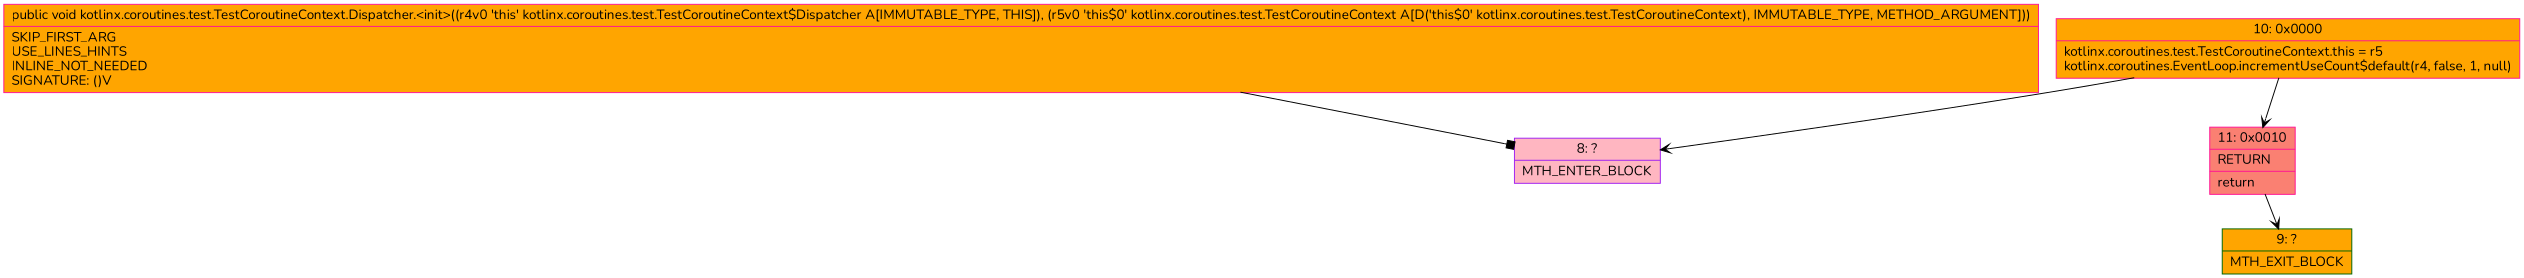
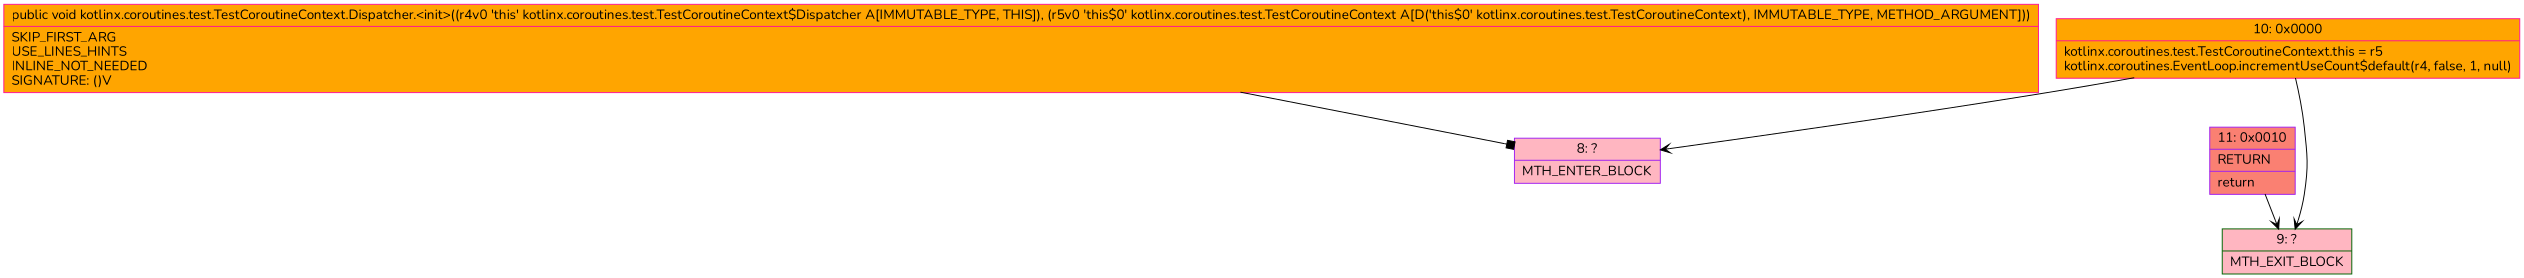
(2272, 98) -> (2306, 149)
(2252, 161) -> (2252, 161)
(2287, 251) -> (2287, 251)
